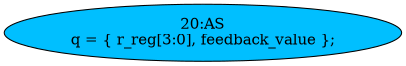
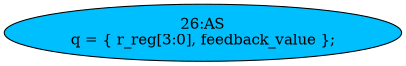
(203, 33) -> (203, 33)
